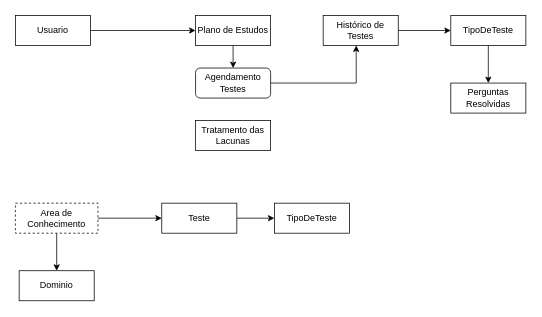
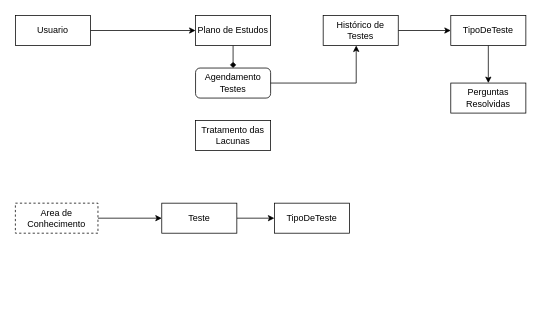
(233, 61) -> (233, 61)
(57, 249) -> none
(57, 285) -> none
